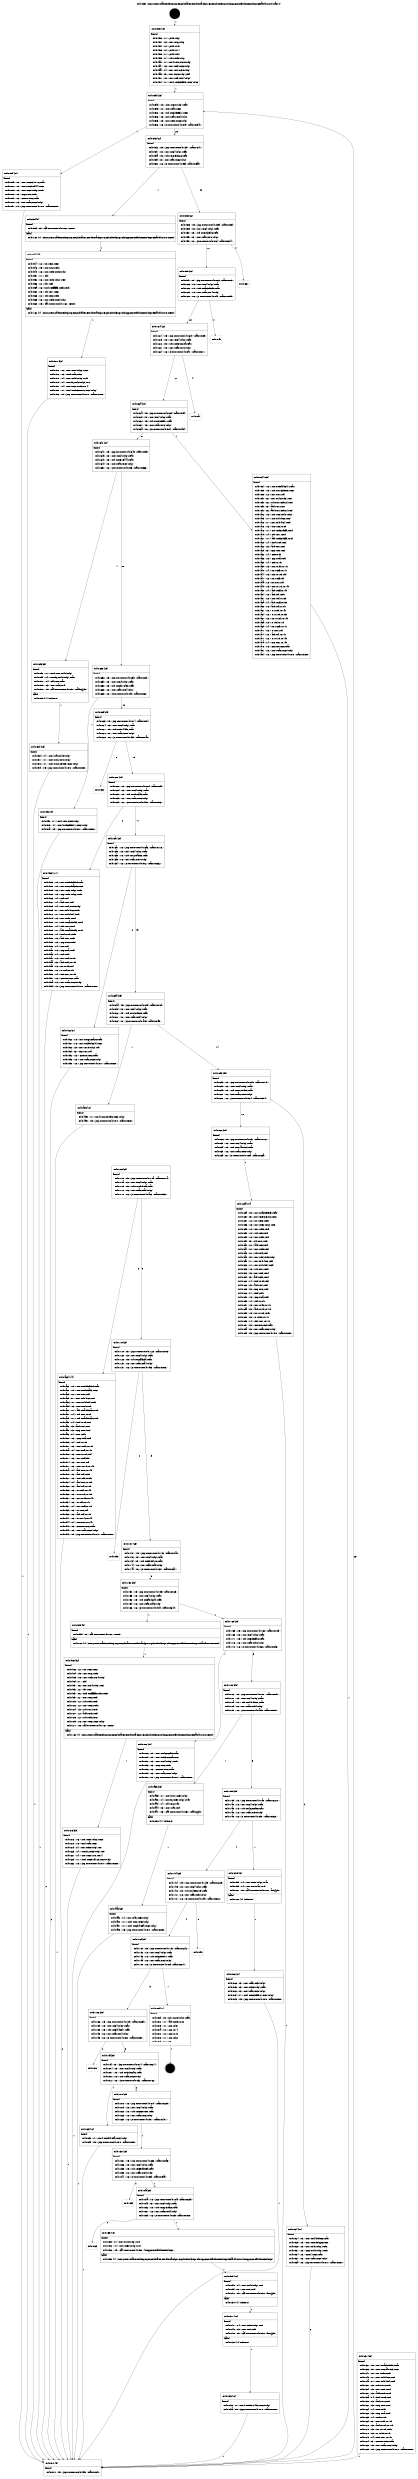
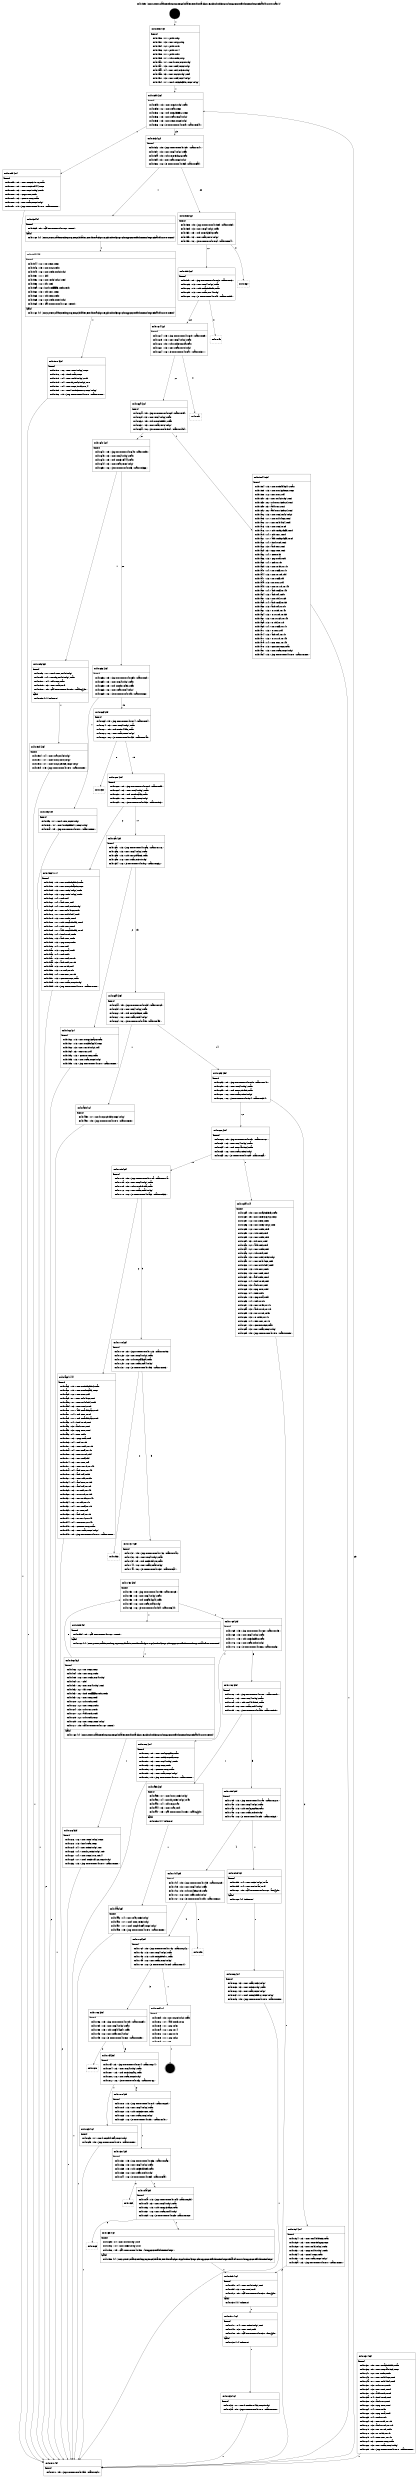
none -> (192, 1162)
(150, 1575) -> (73, 1614)
(292, 2452) -> (281, 2269)
